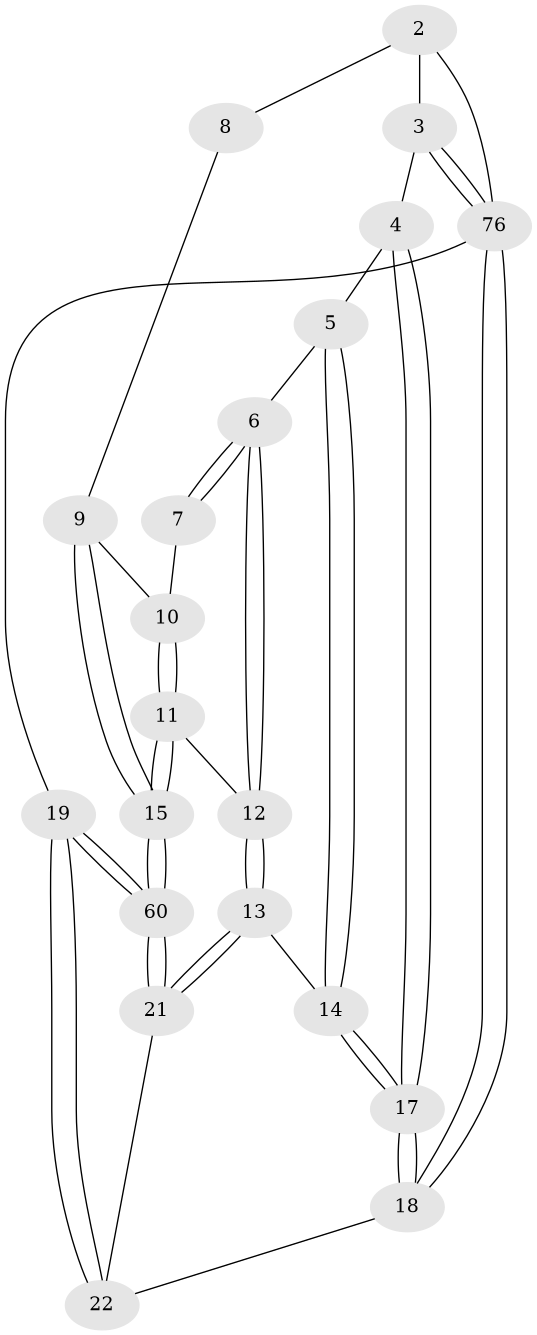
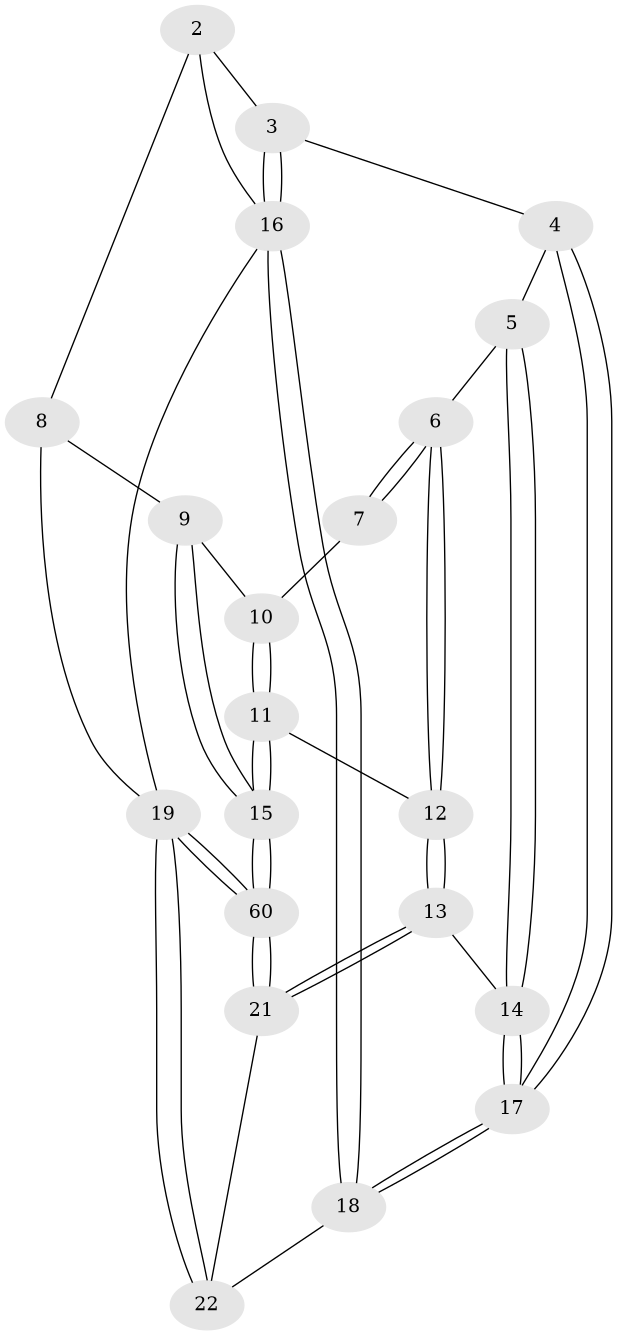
(495, 226) -> (272, 226)
none -> (56, 633)
